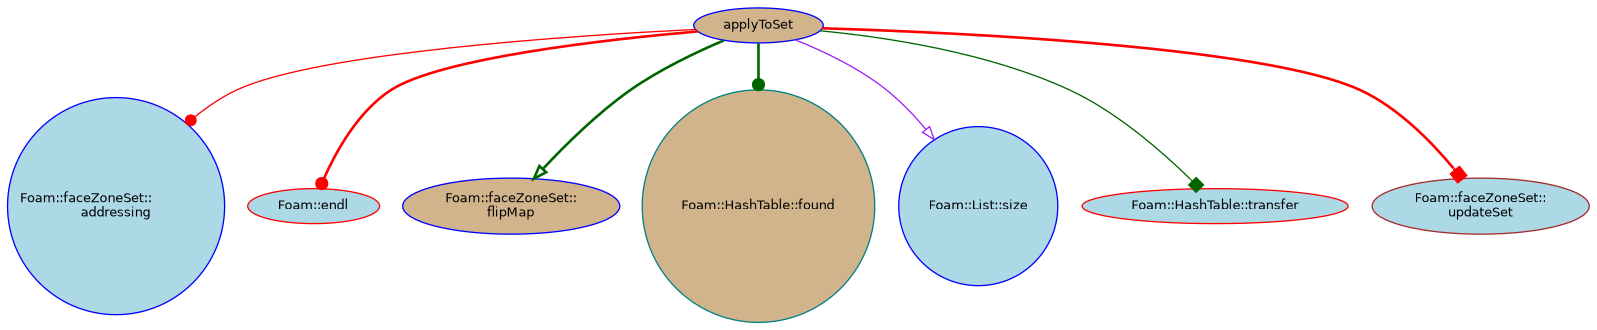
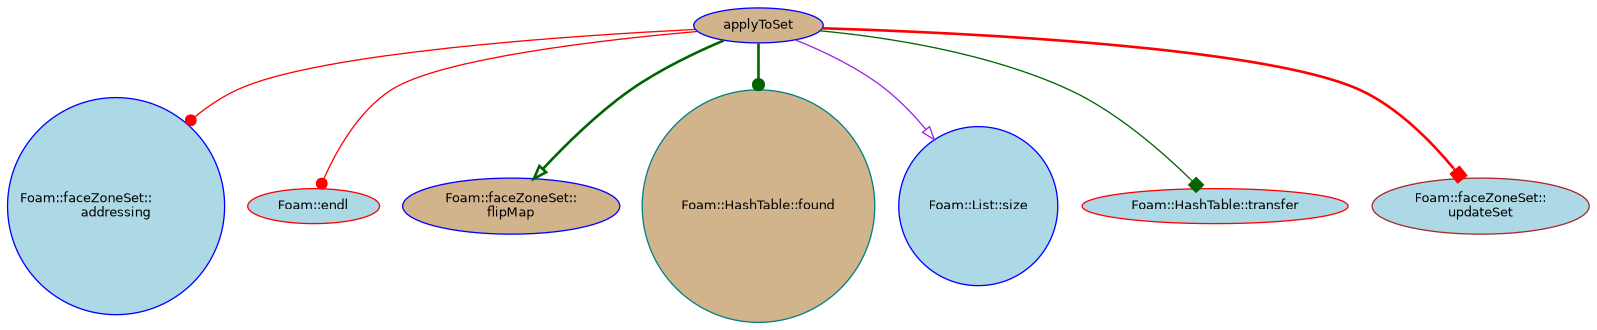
(486, 59) -> (486, 59)
